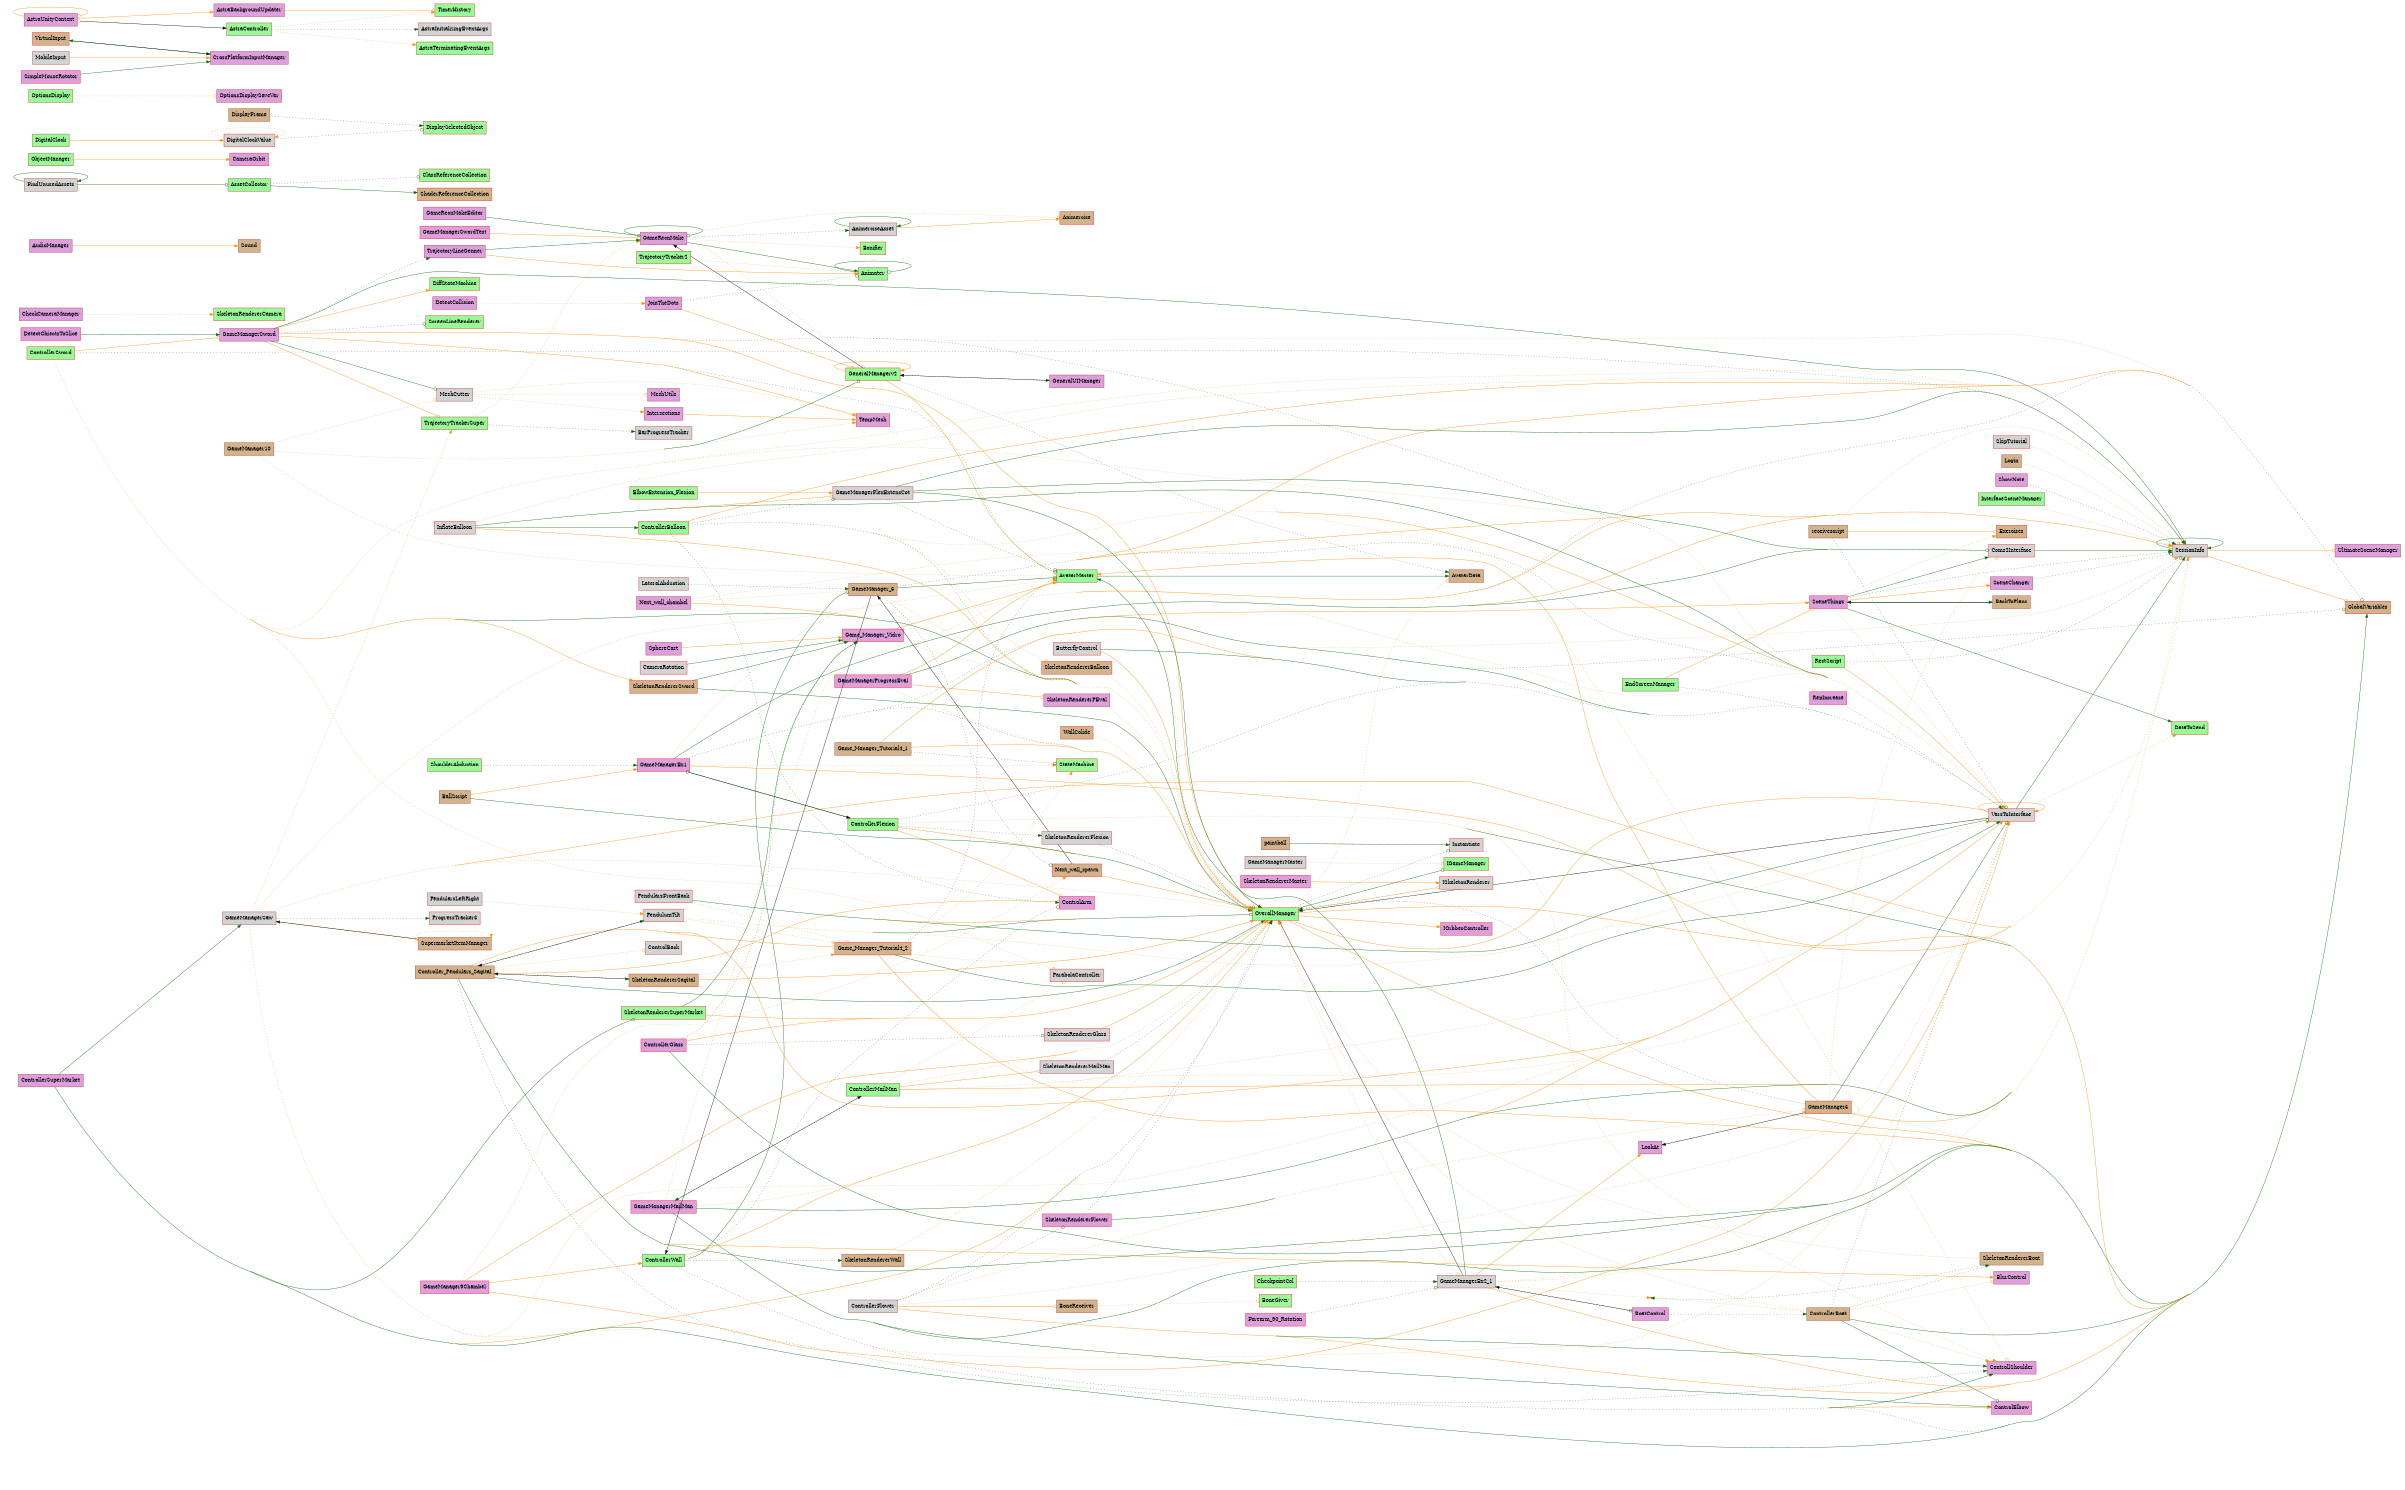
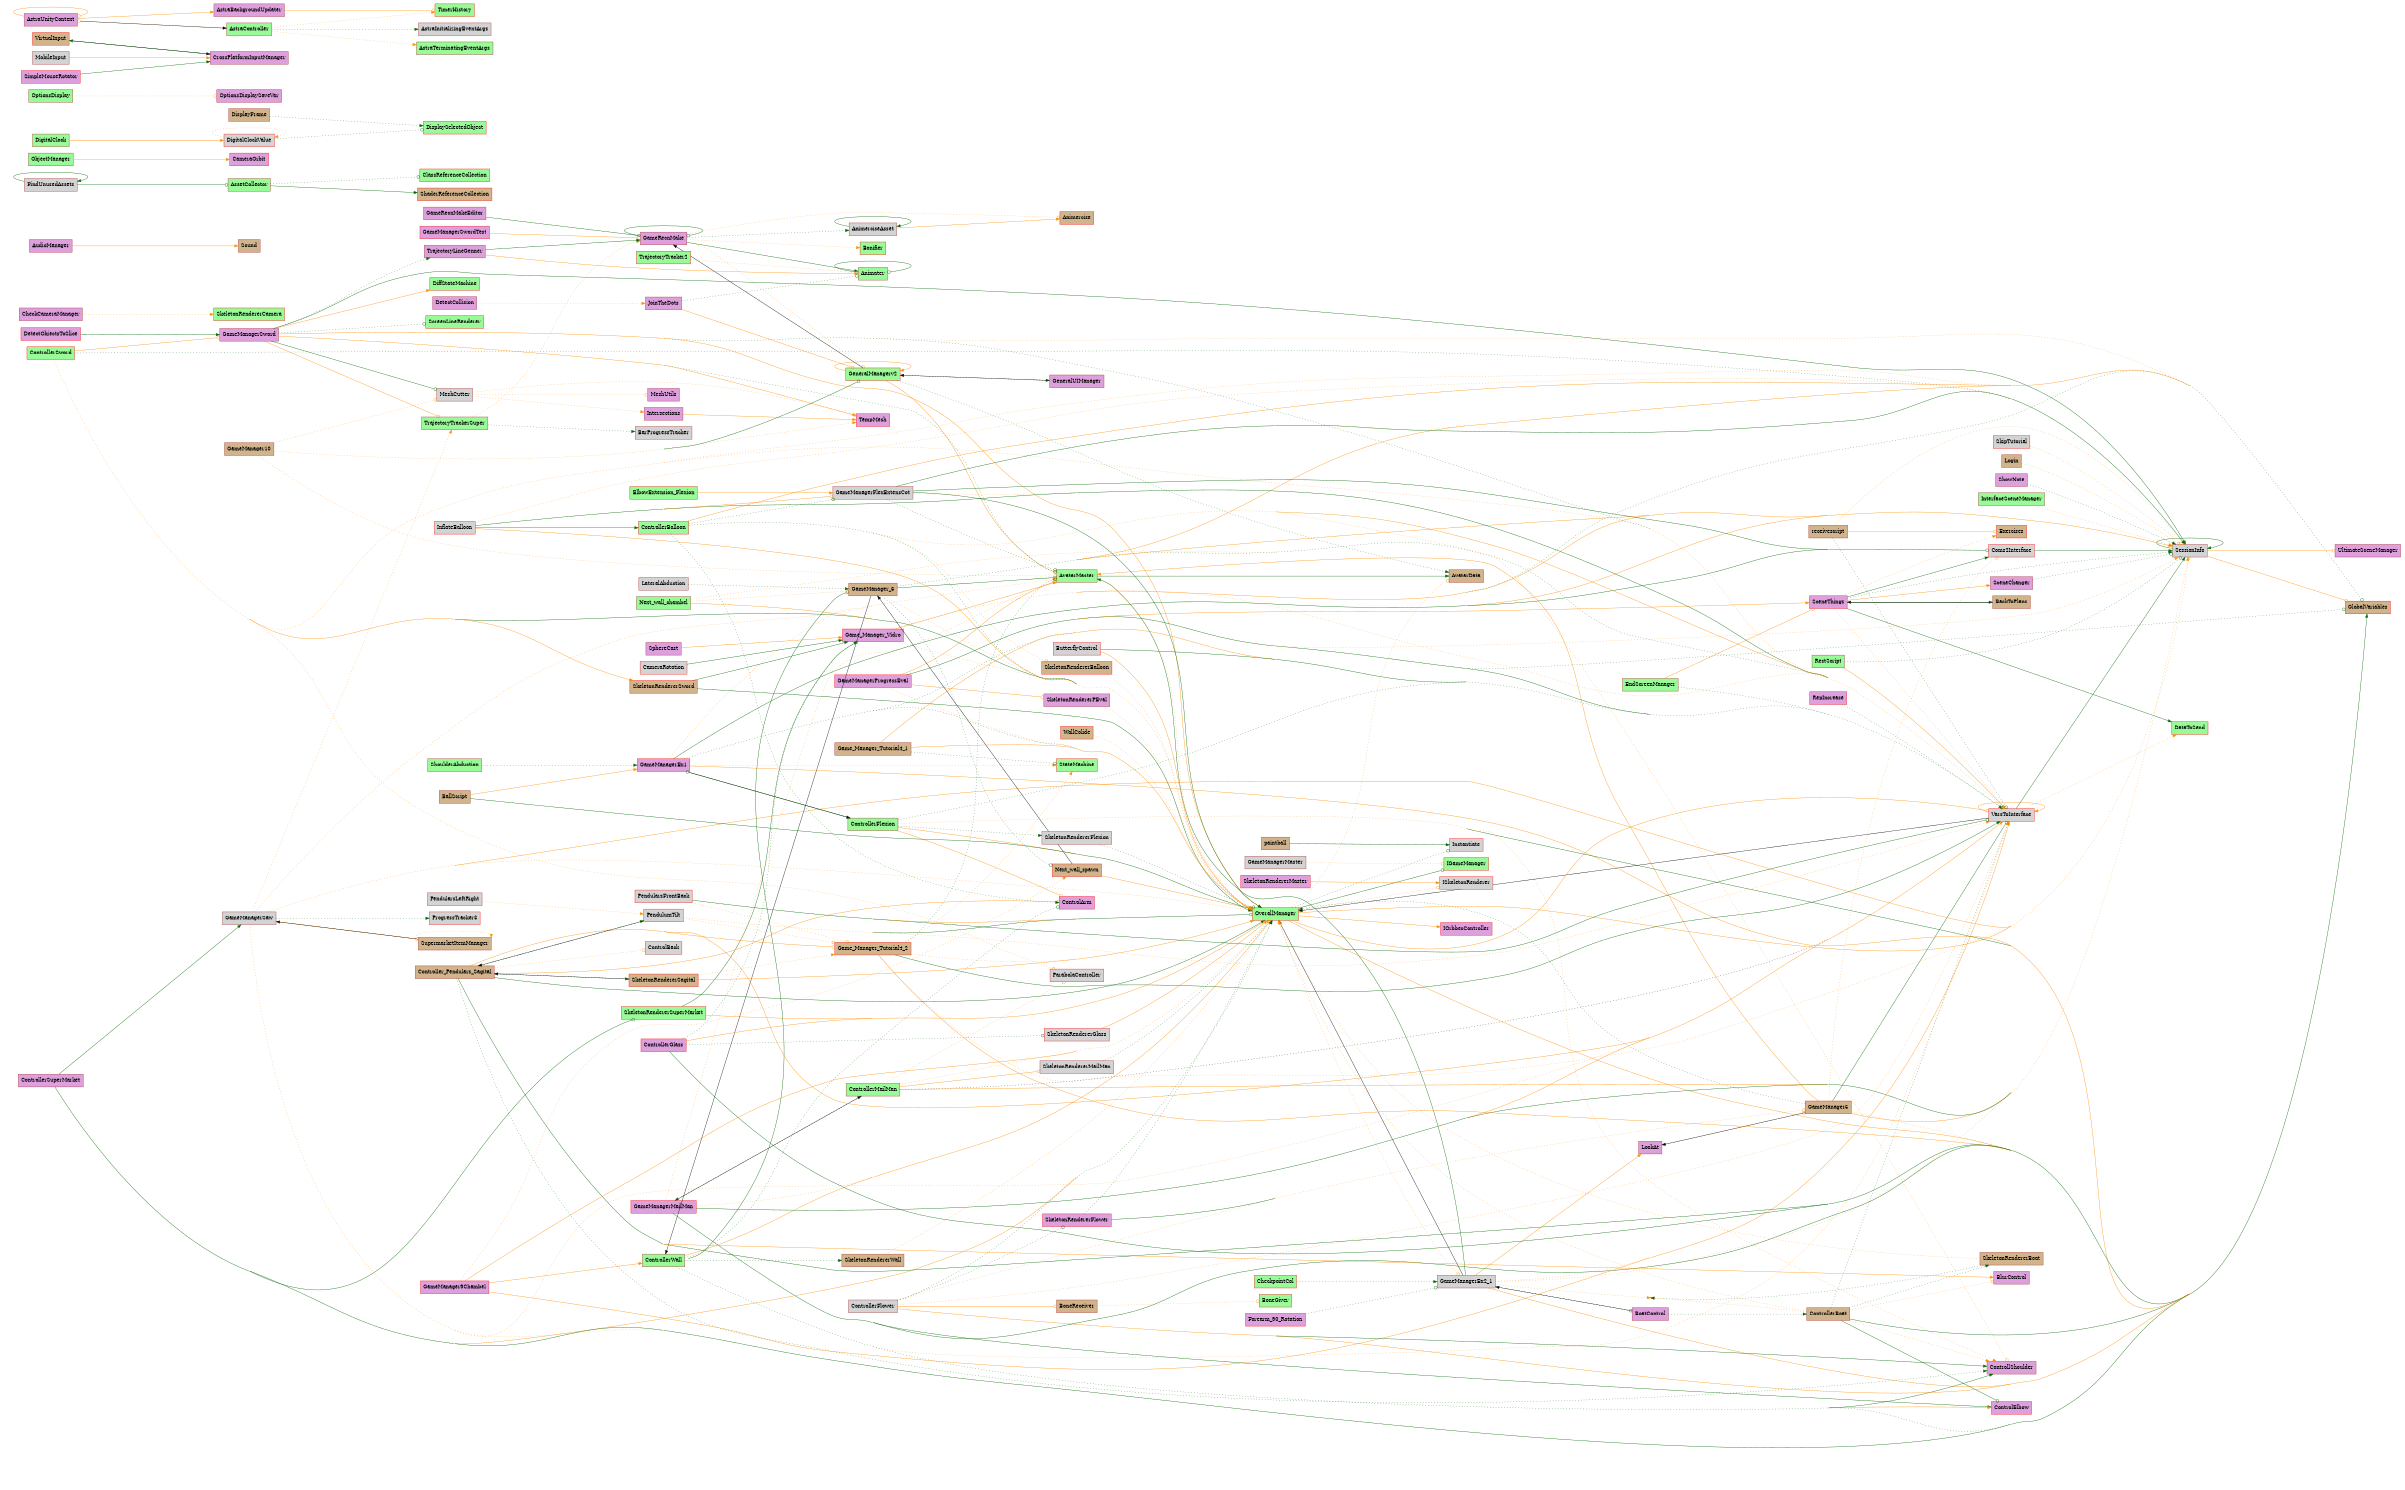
(664, 603) -> (664, 603)
(1368, 899) -> (1368, 899)
(1369, 1043) -> (1369, 1043)
